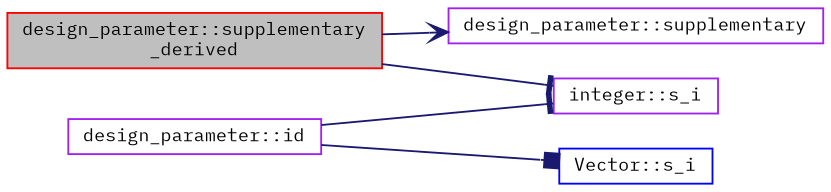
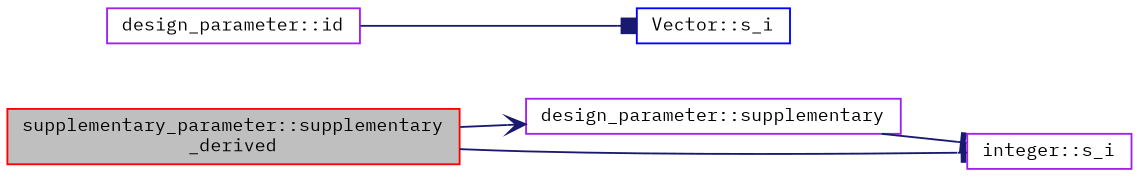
(195, 41) -> (233, 137)
(433, 115) -> (920, 138)
